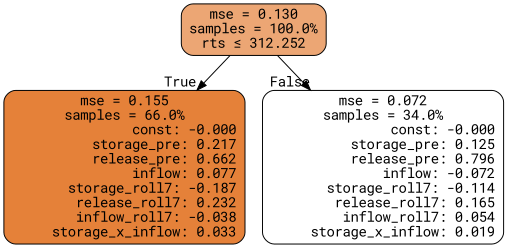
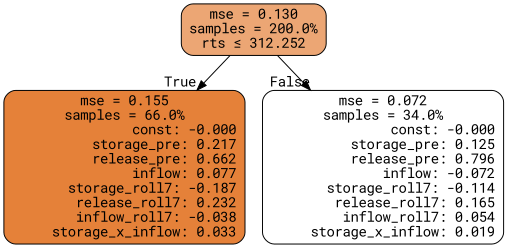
(254, 30) -> (254, 30)
